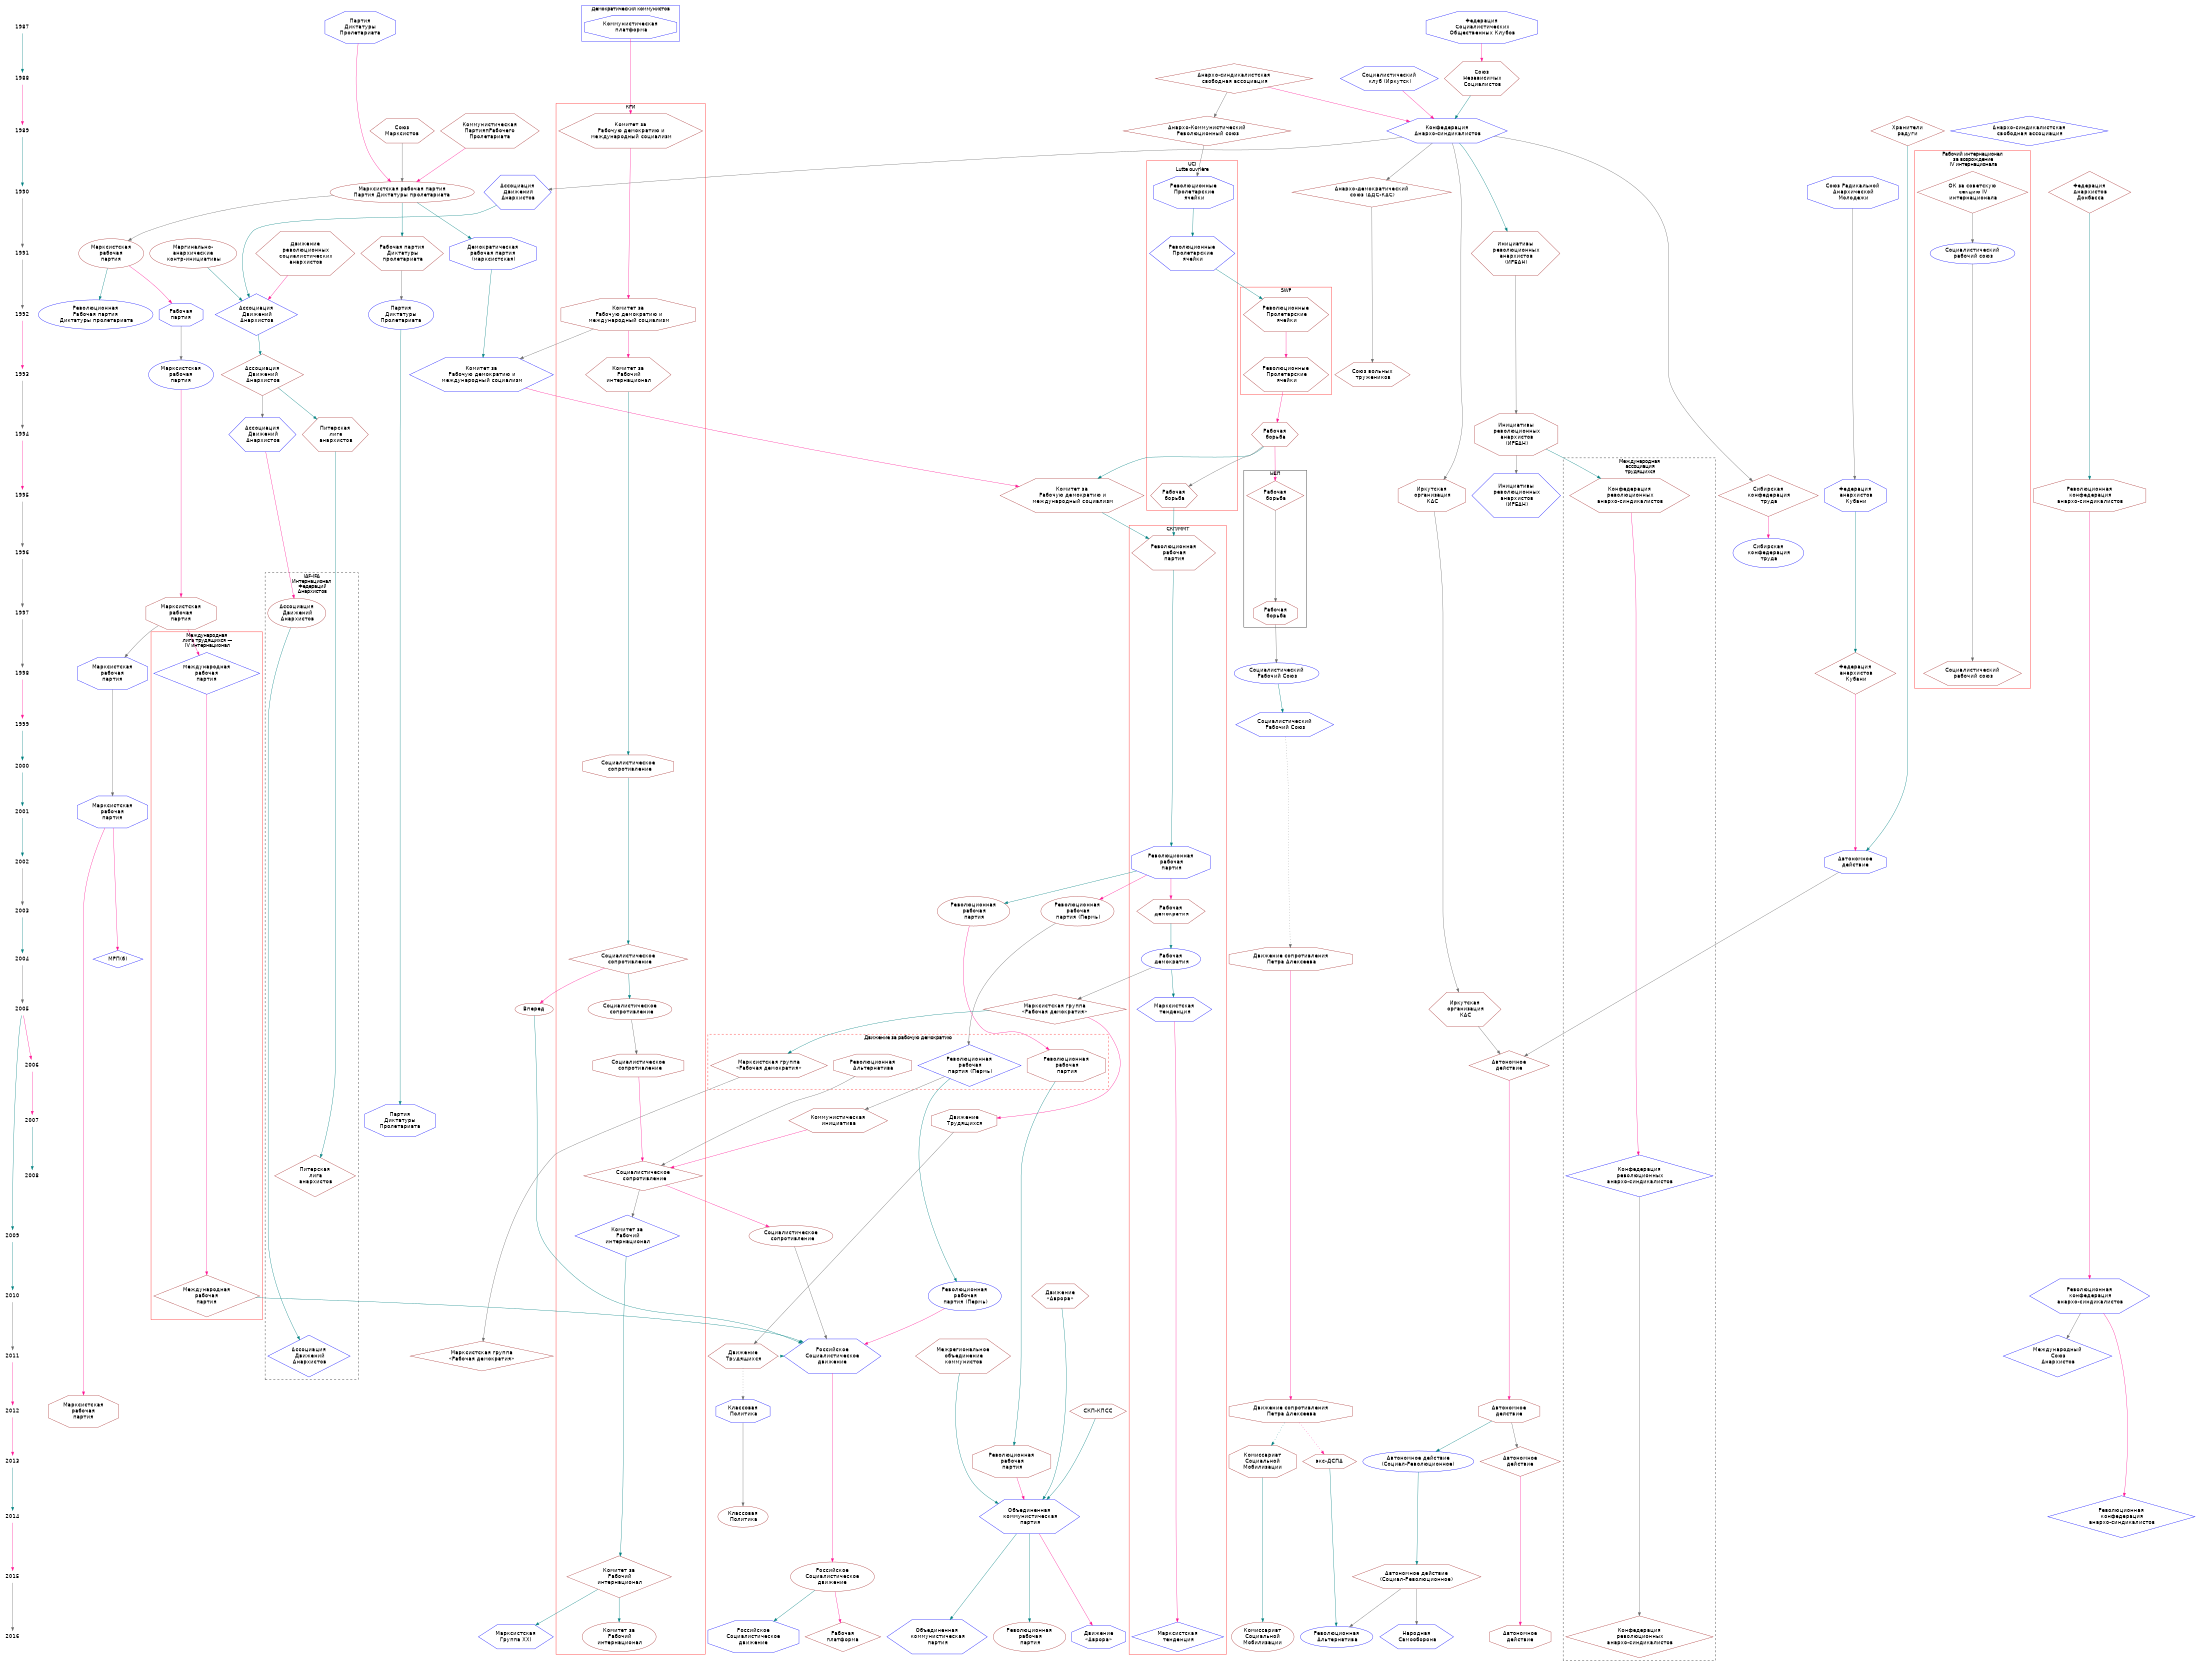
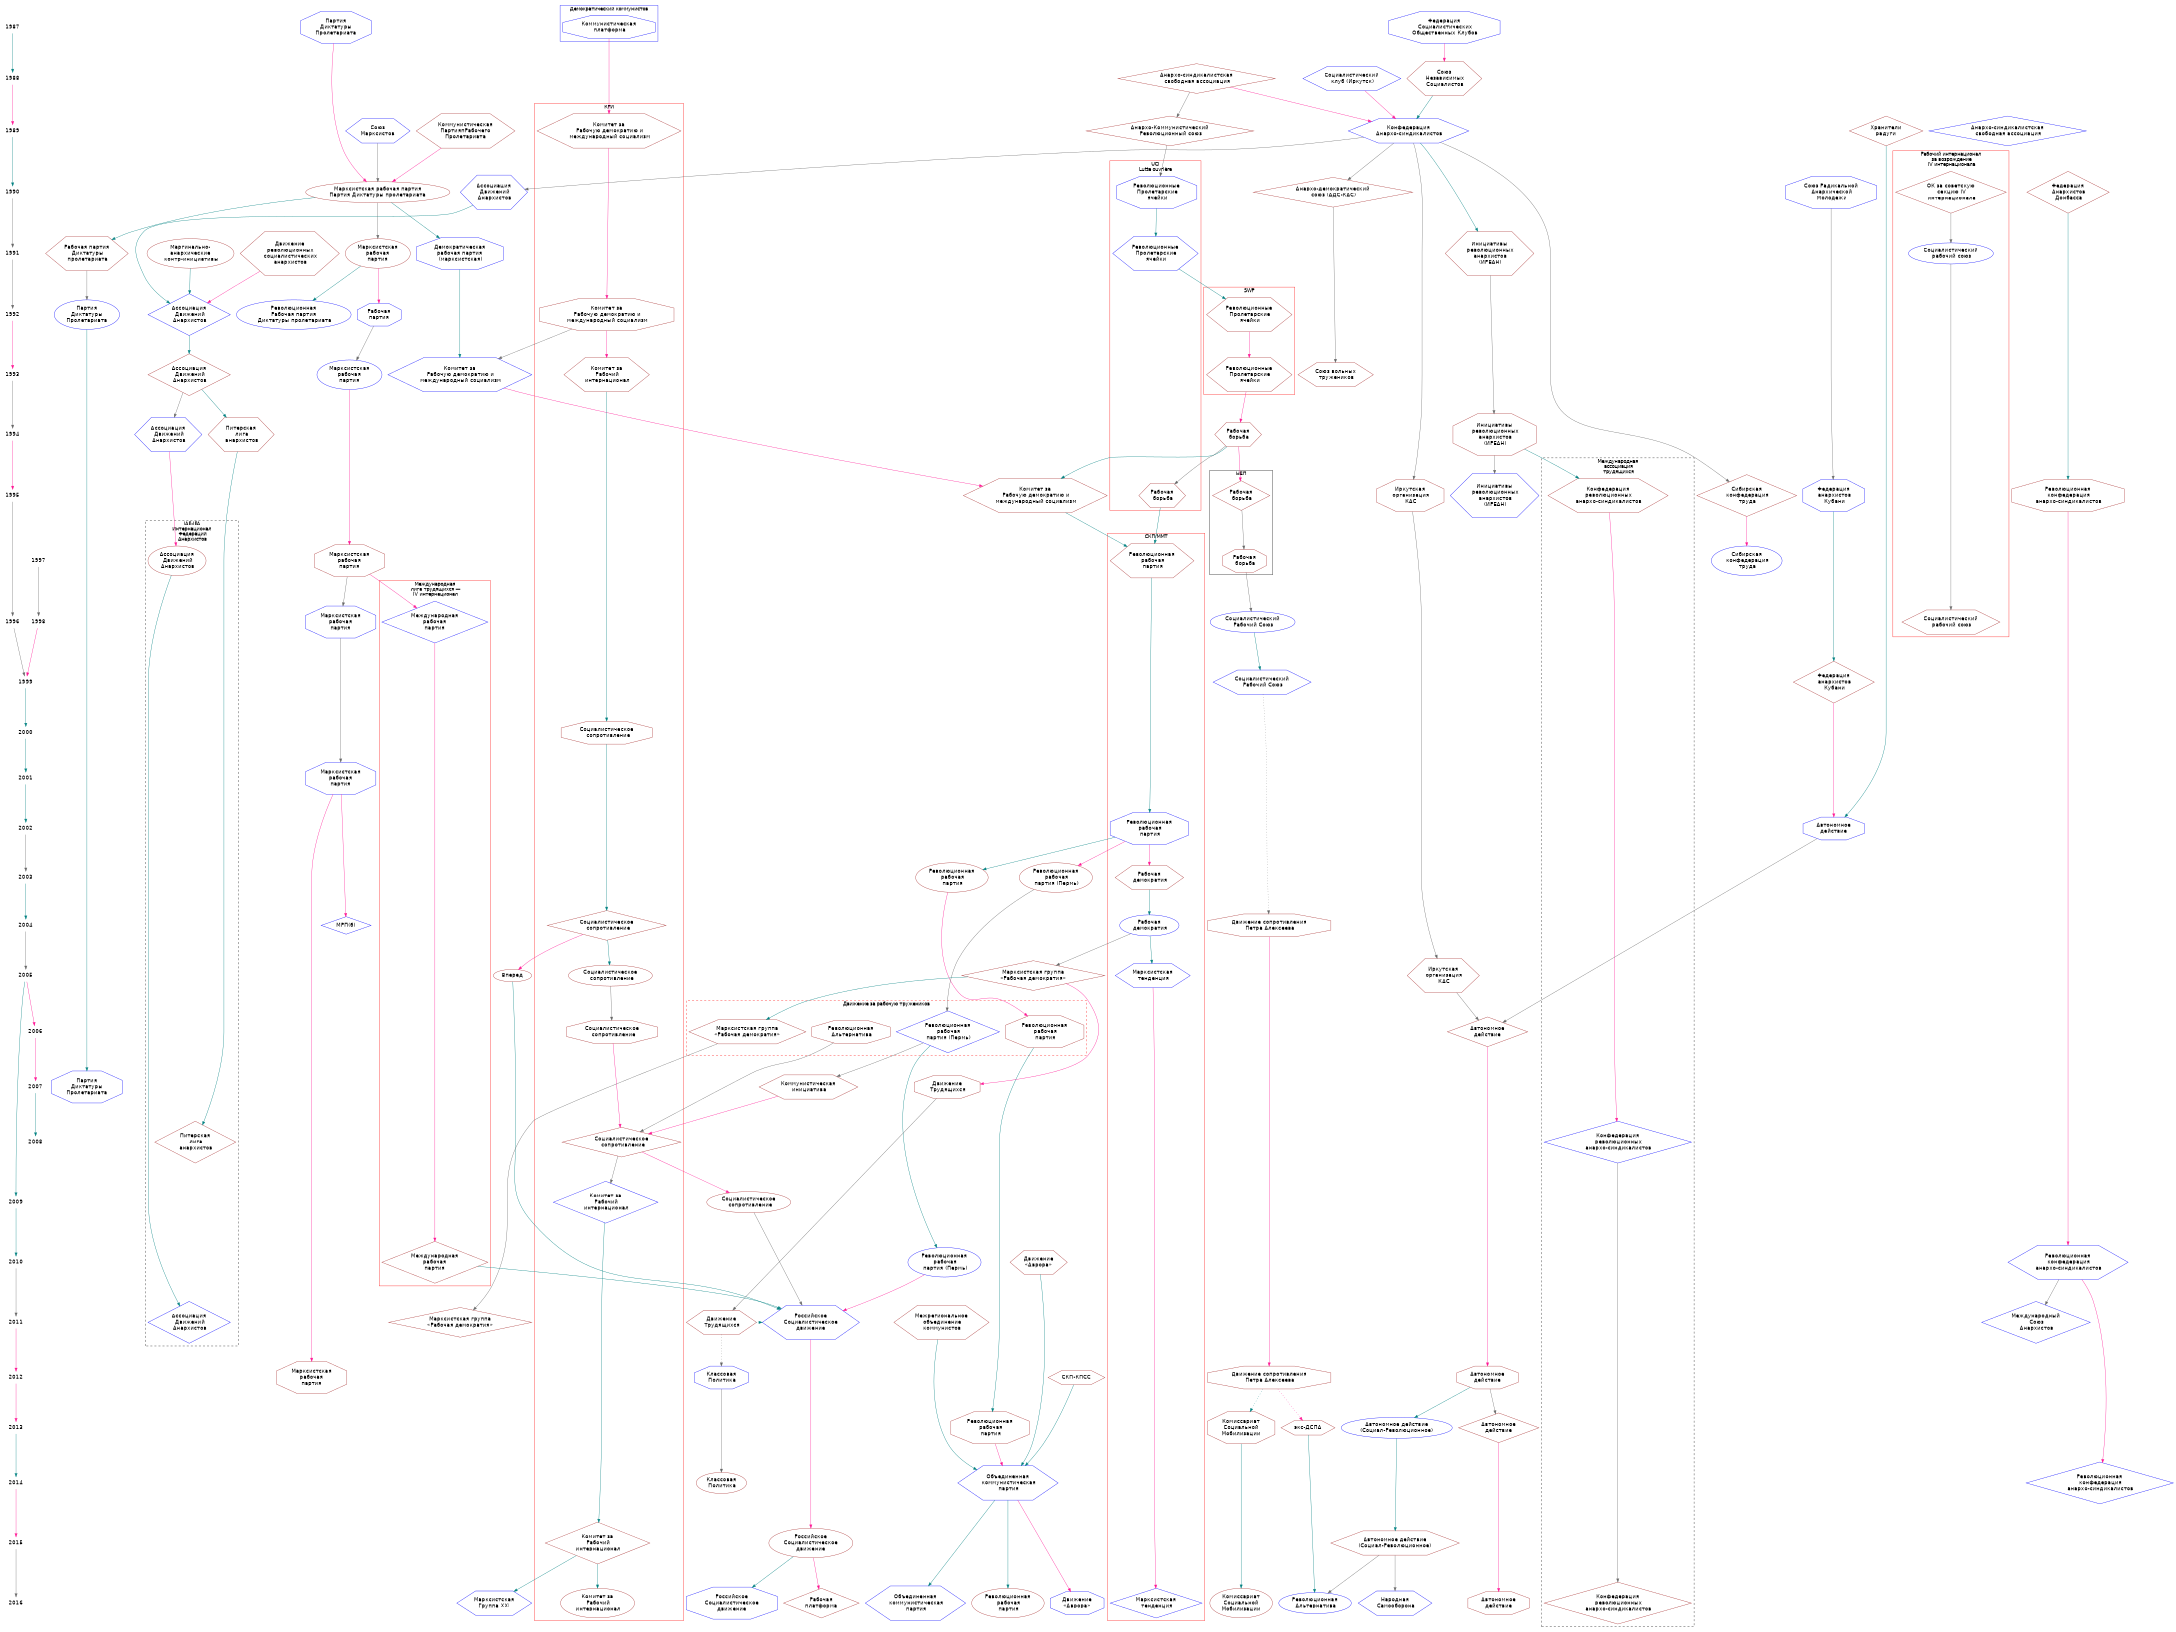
(402, 131) -> (378, 131)
(22, 581) -> (19, 650)
(908, 1038) -> (886, 1004)
